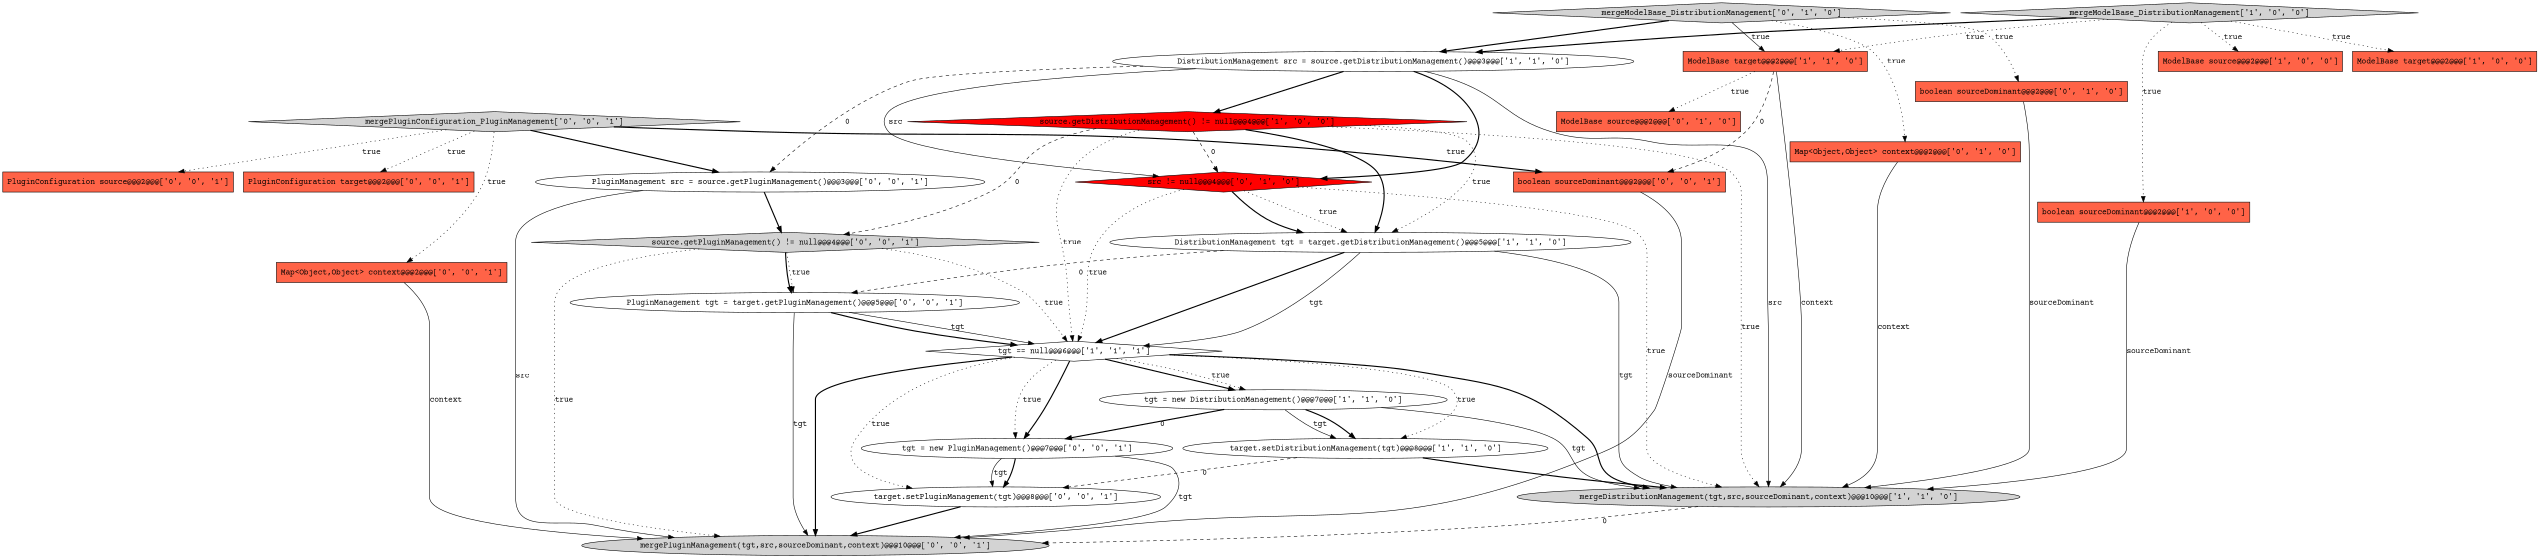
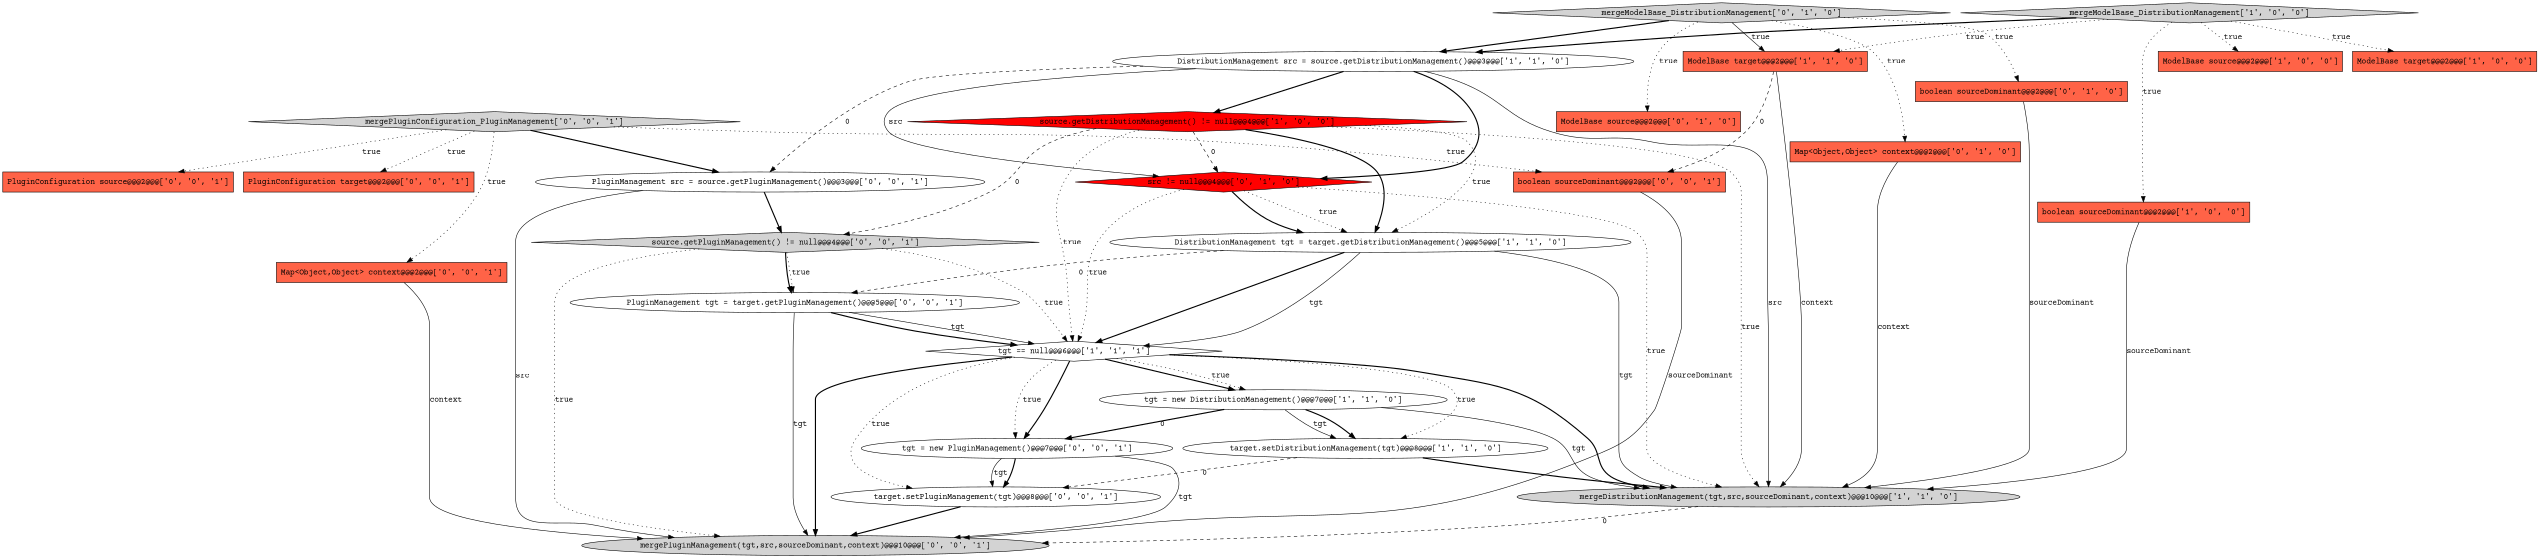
(1715, 90) -> (1657, 54)
(1052, 135) -> (1052, 135)
